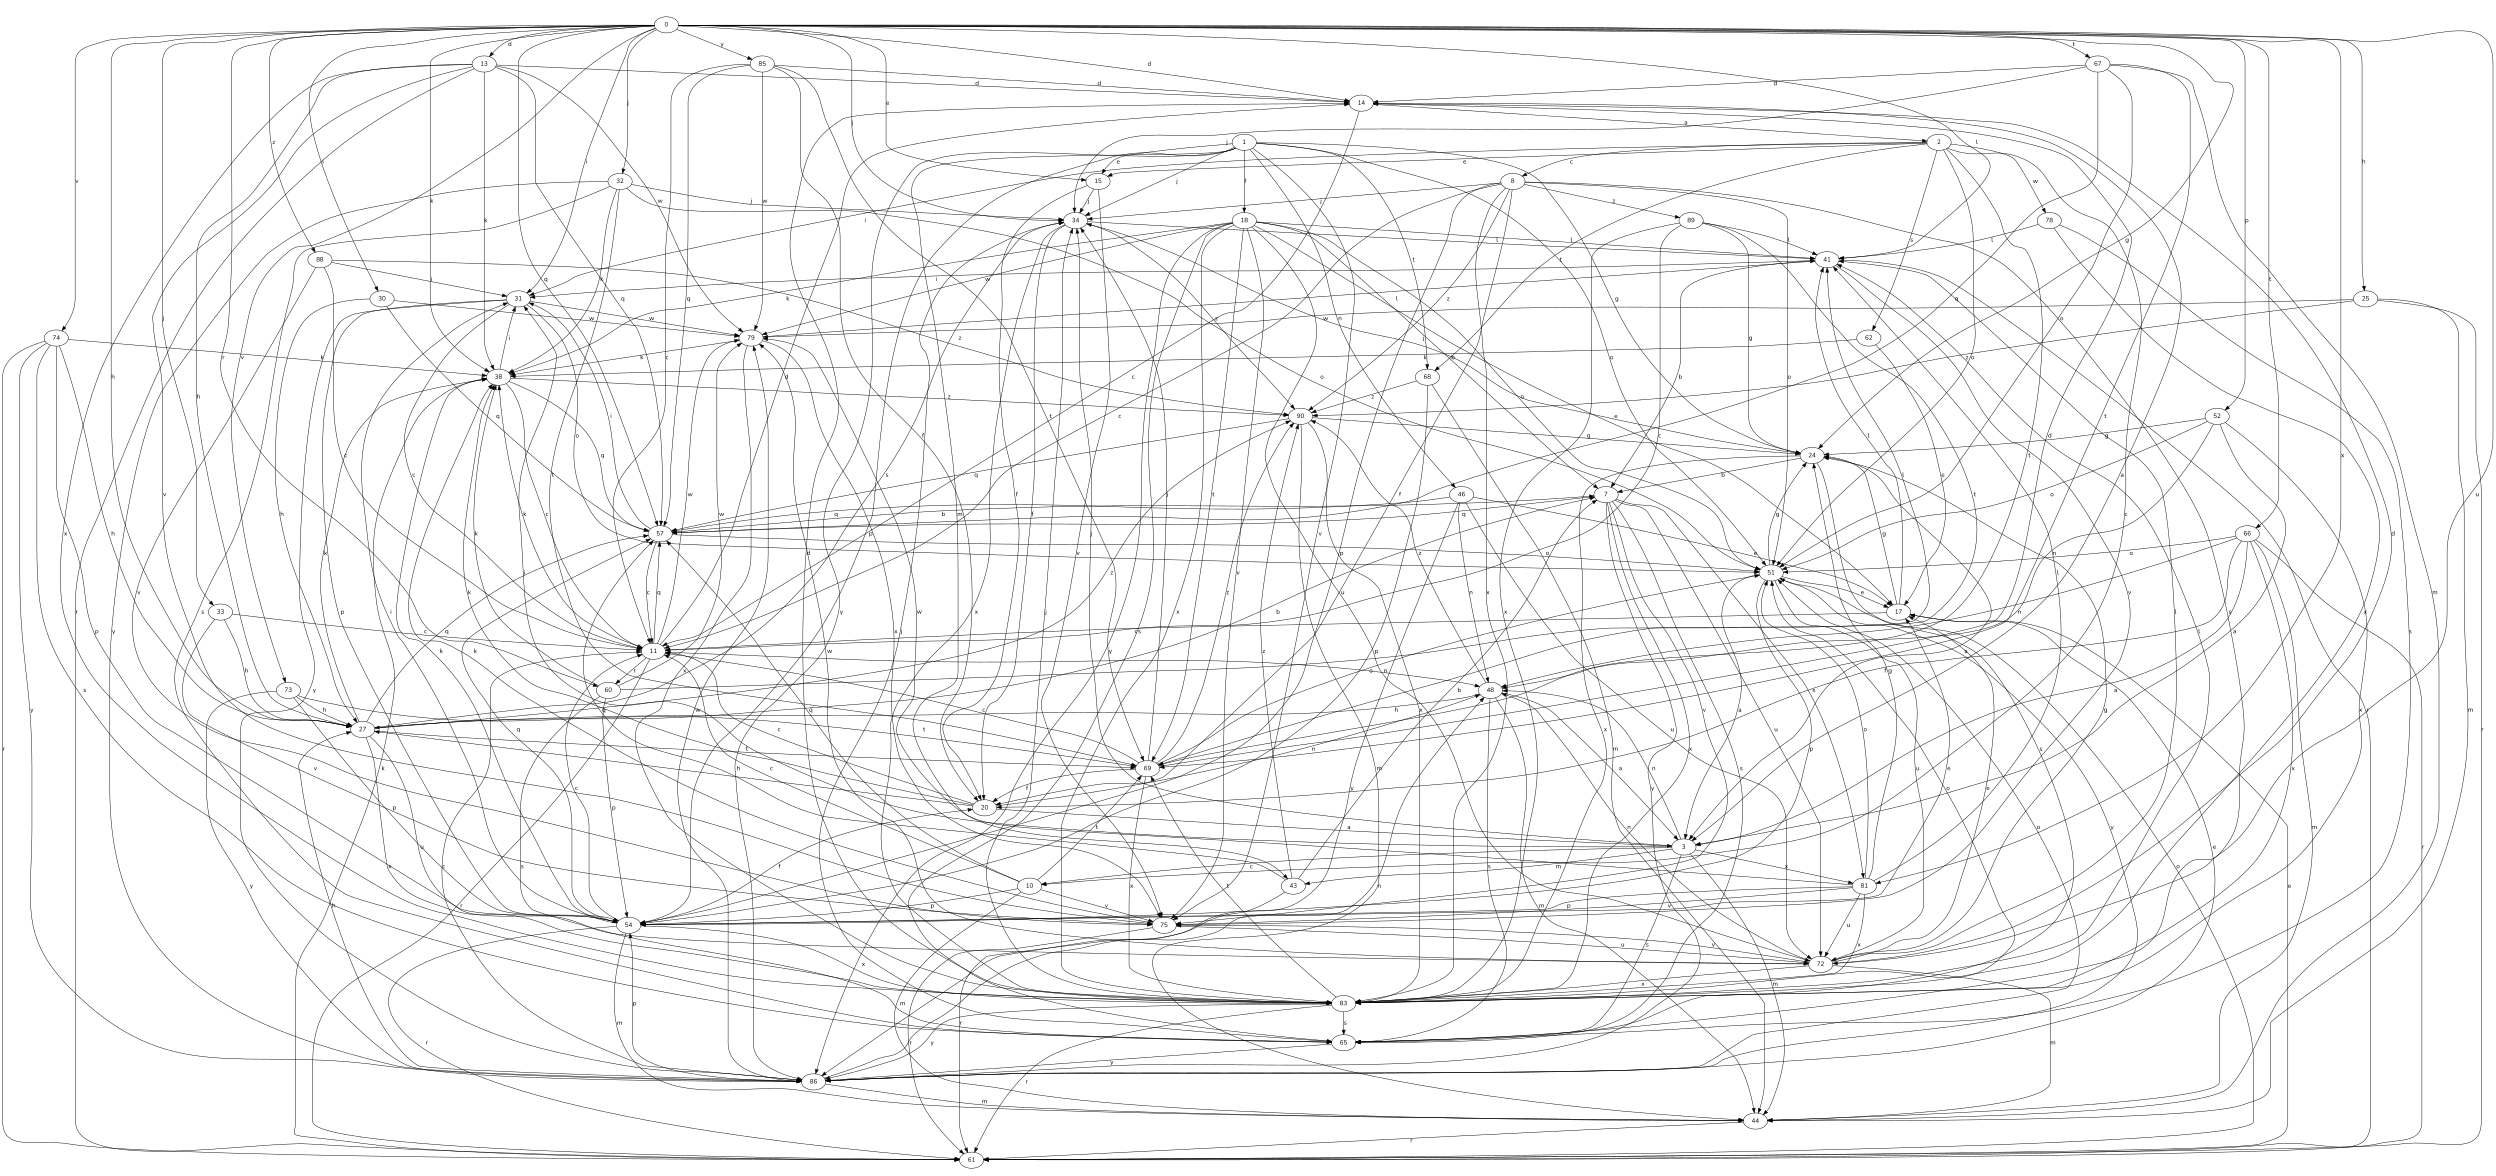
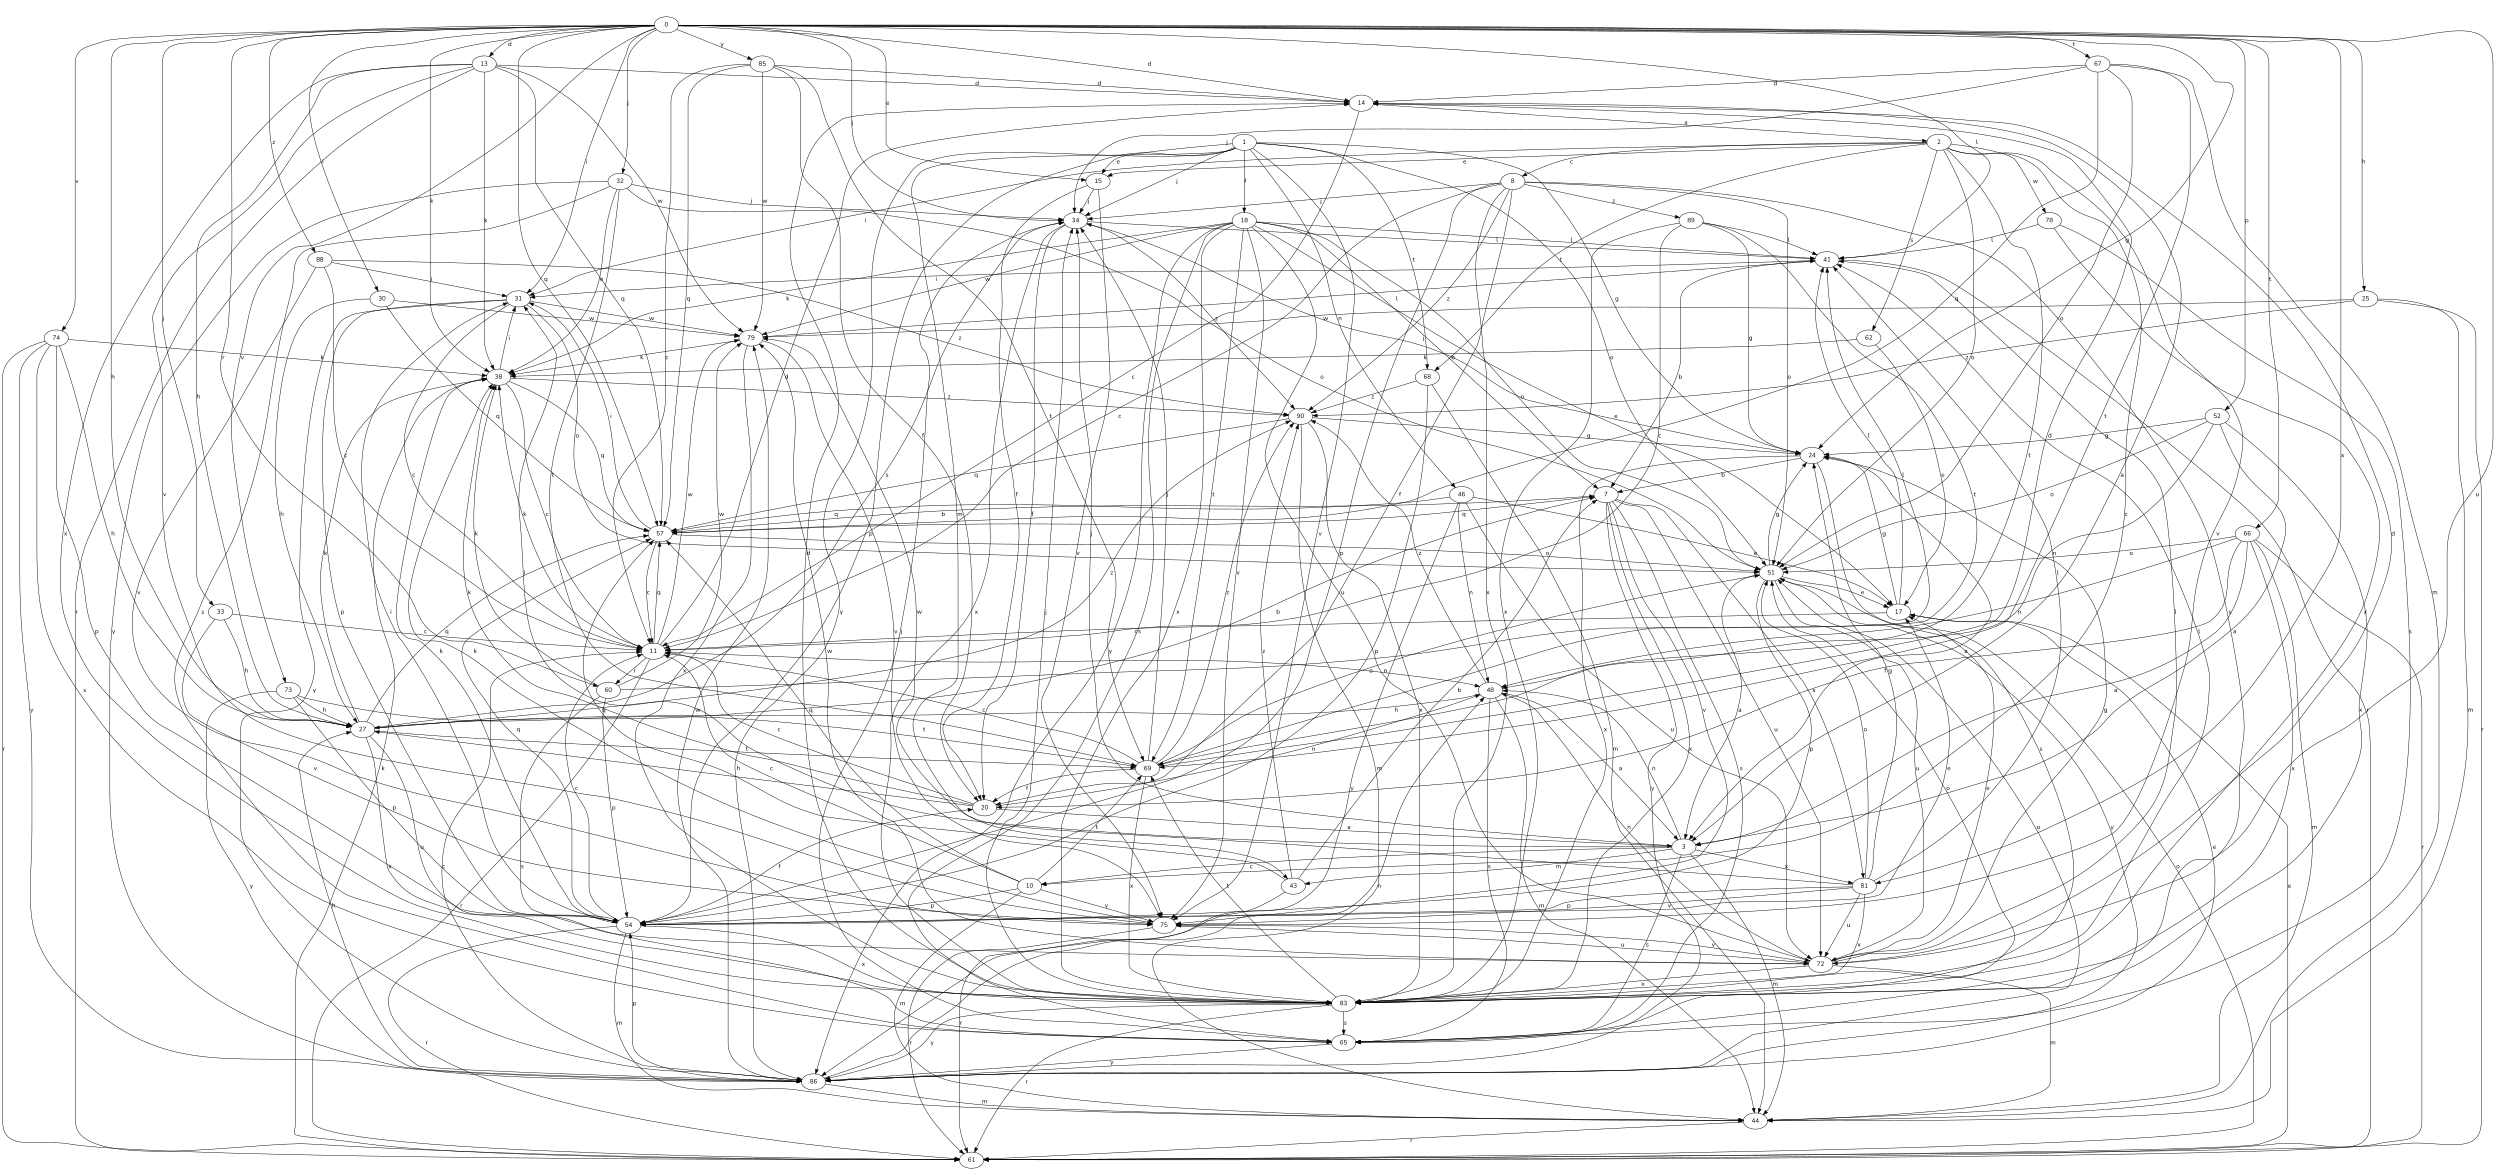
(602, 279) -> (602, 279)
(896, 632) -> (896, 632)
(1950, 861) -> (2078, 849)
